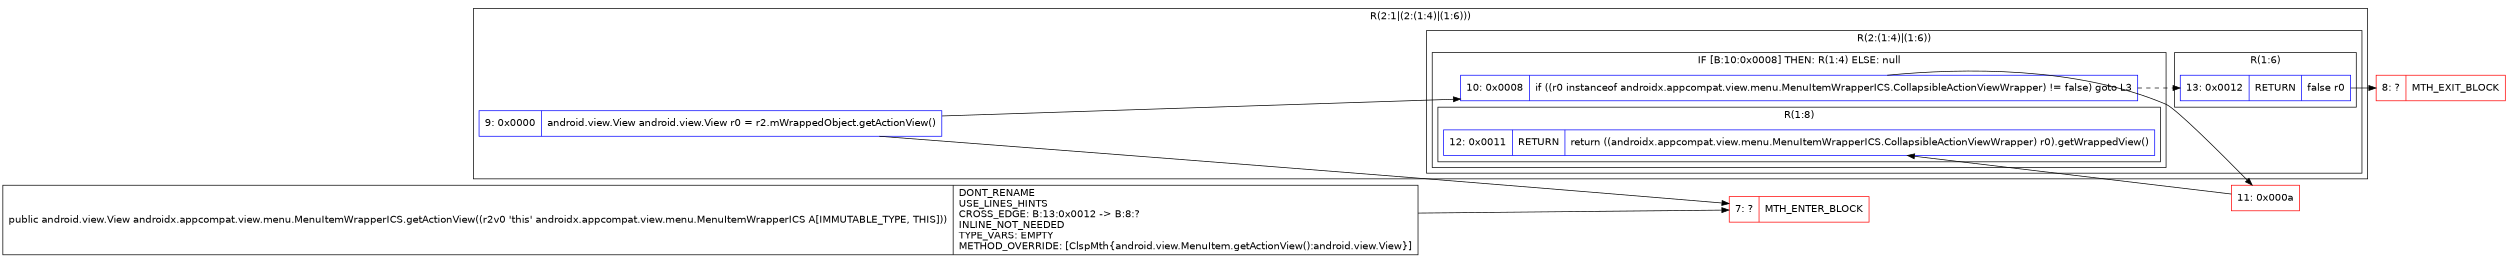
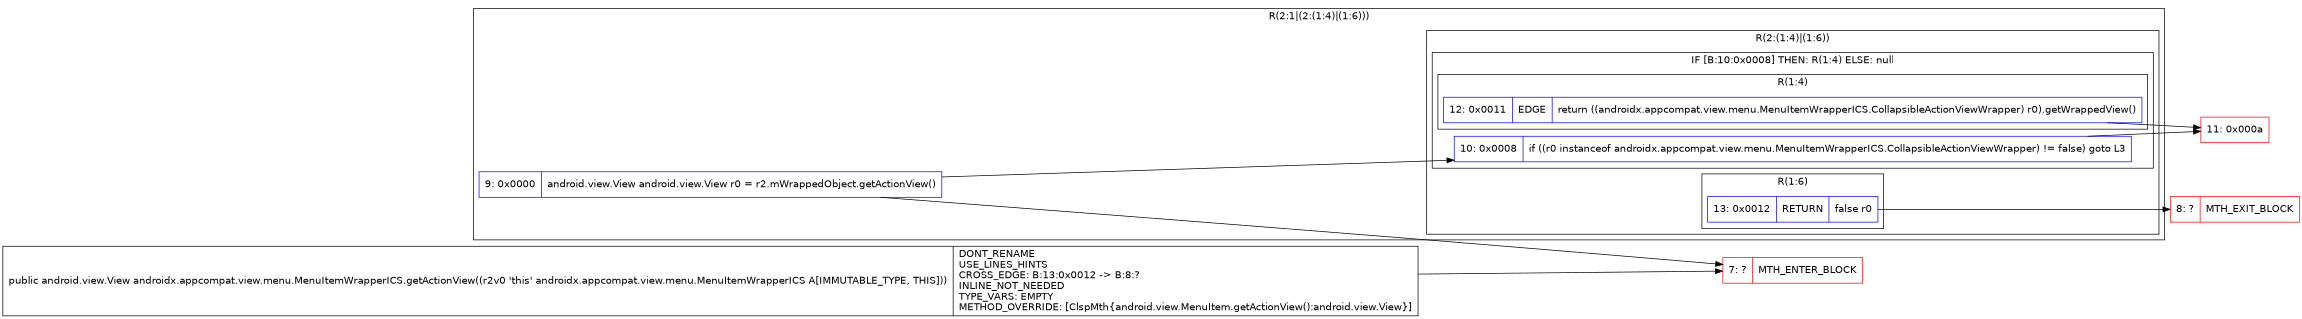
(2155, 88) -> none
(1799, 115) -> (1793, 83)
(1539, 142) -> (1532, 110)
(2144, 184) -> (2142, 124)
